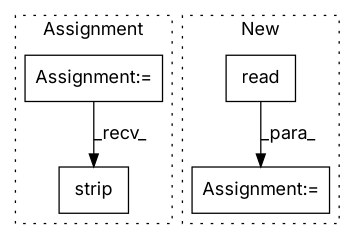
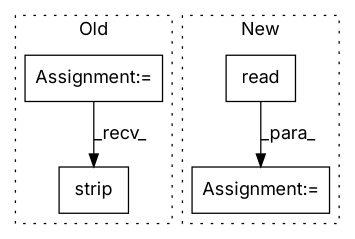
(94, 30) -> (94, 30)
